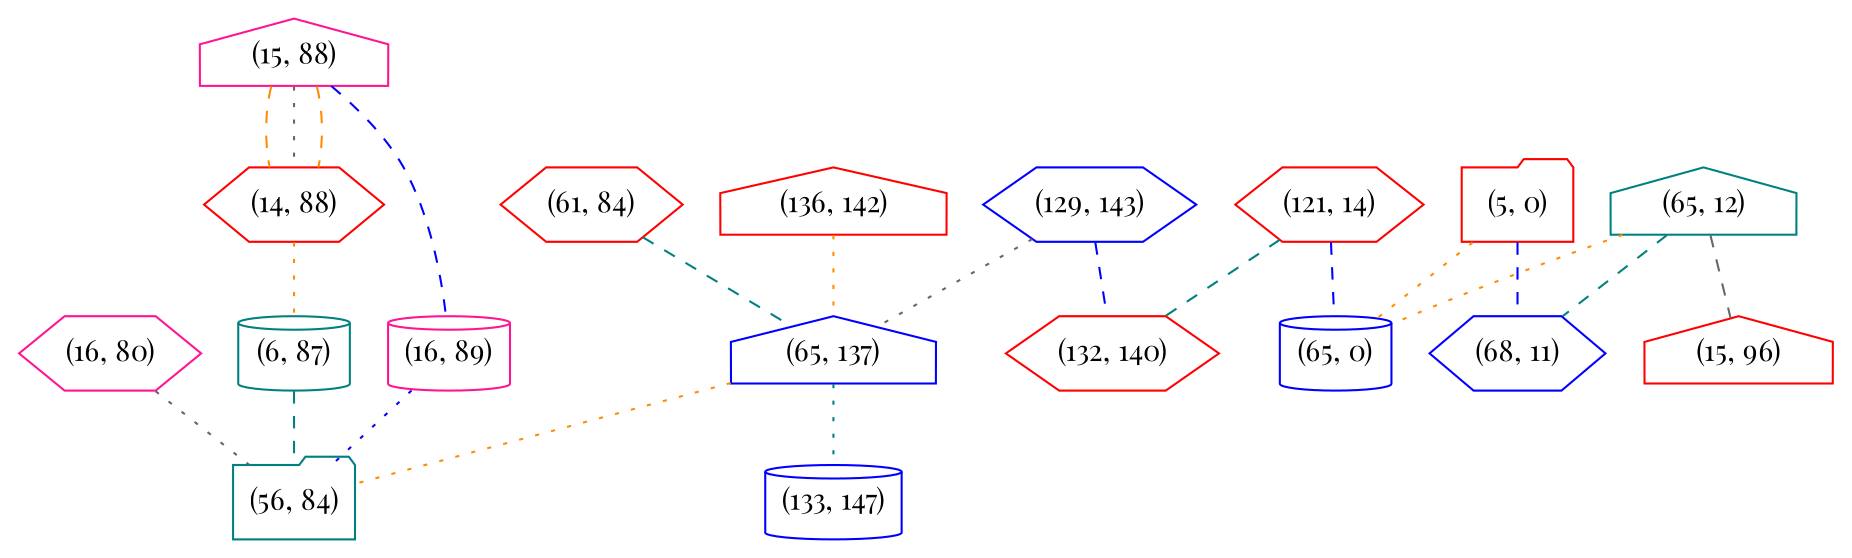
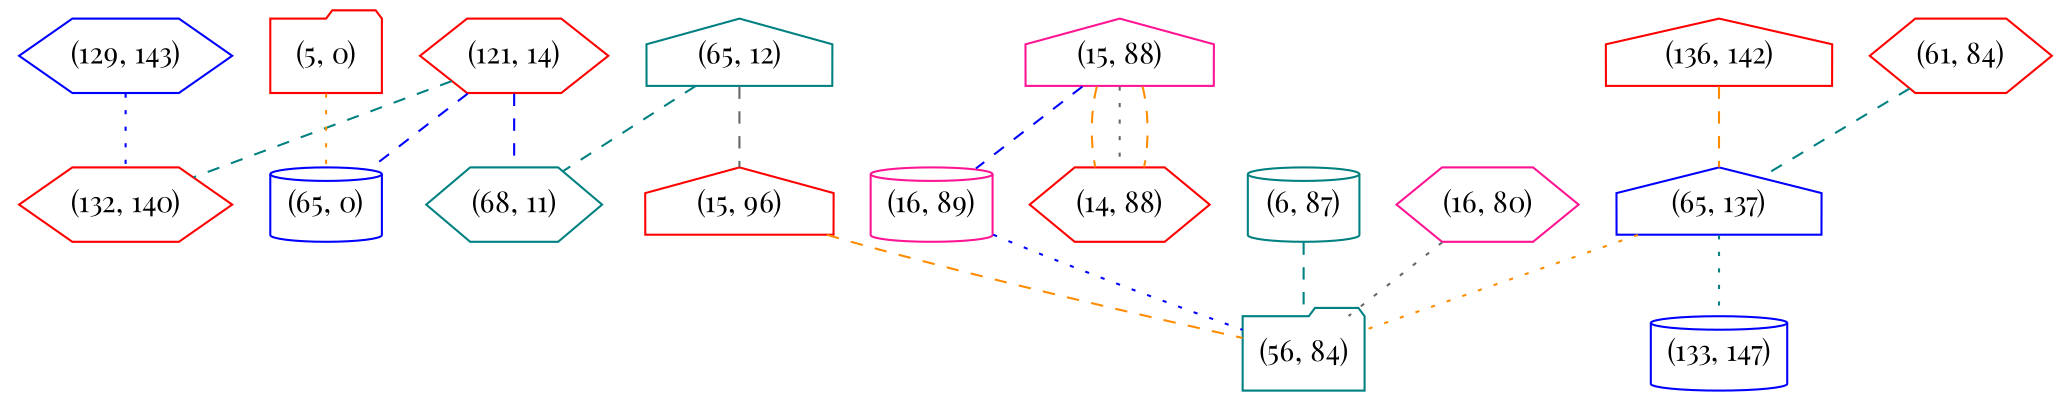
(833, 276) -> (1719, 127)
(294, 279) -> none
(1101, 279) -> (126, 130)
(1500, 280) -> none
(955, 283) -> none
(1518, 288) -> (514, 130)
none -> (1034, 289)
(1518, 353) -> (514, 205)
